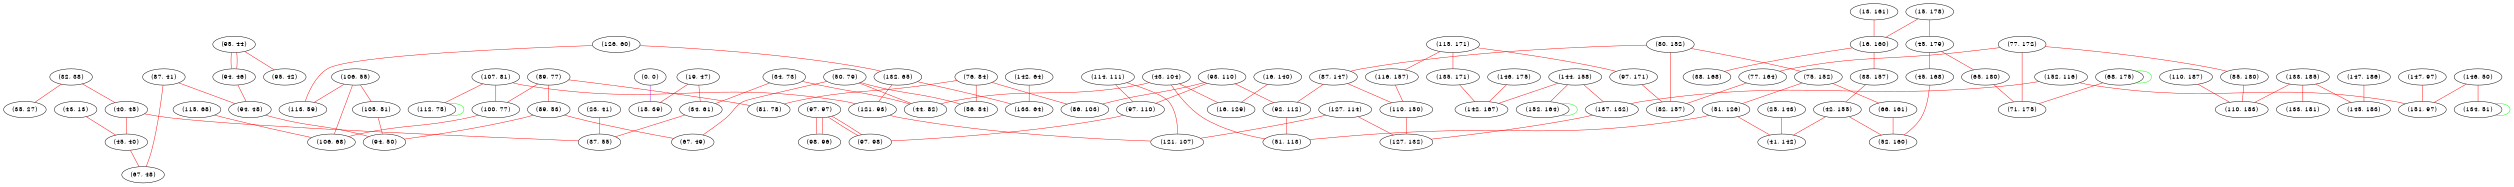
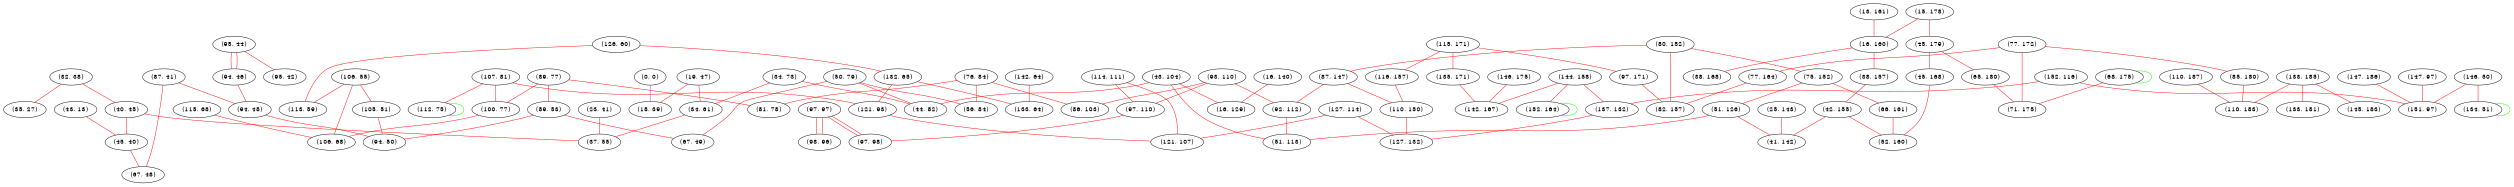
(2364, 93) -> (2393, 93)
